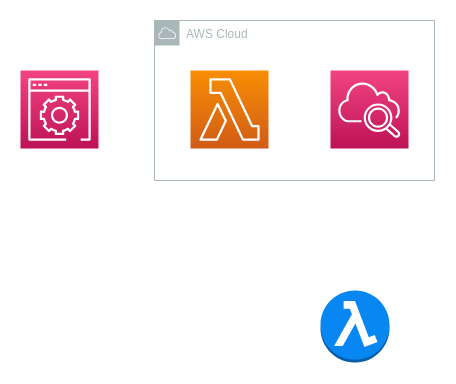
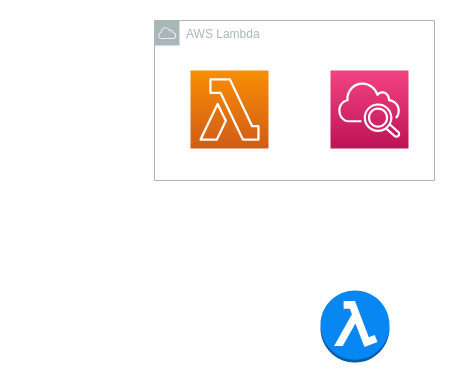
(214, 35) -> (219, 35)
(60, 110) -> none
(99, 110) -> none
